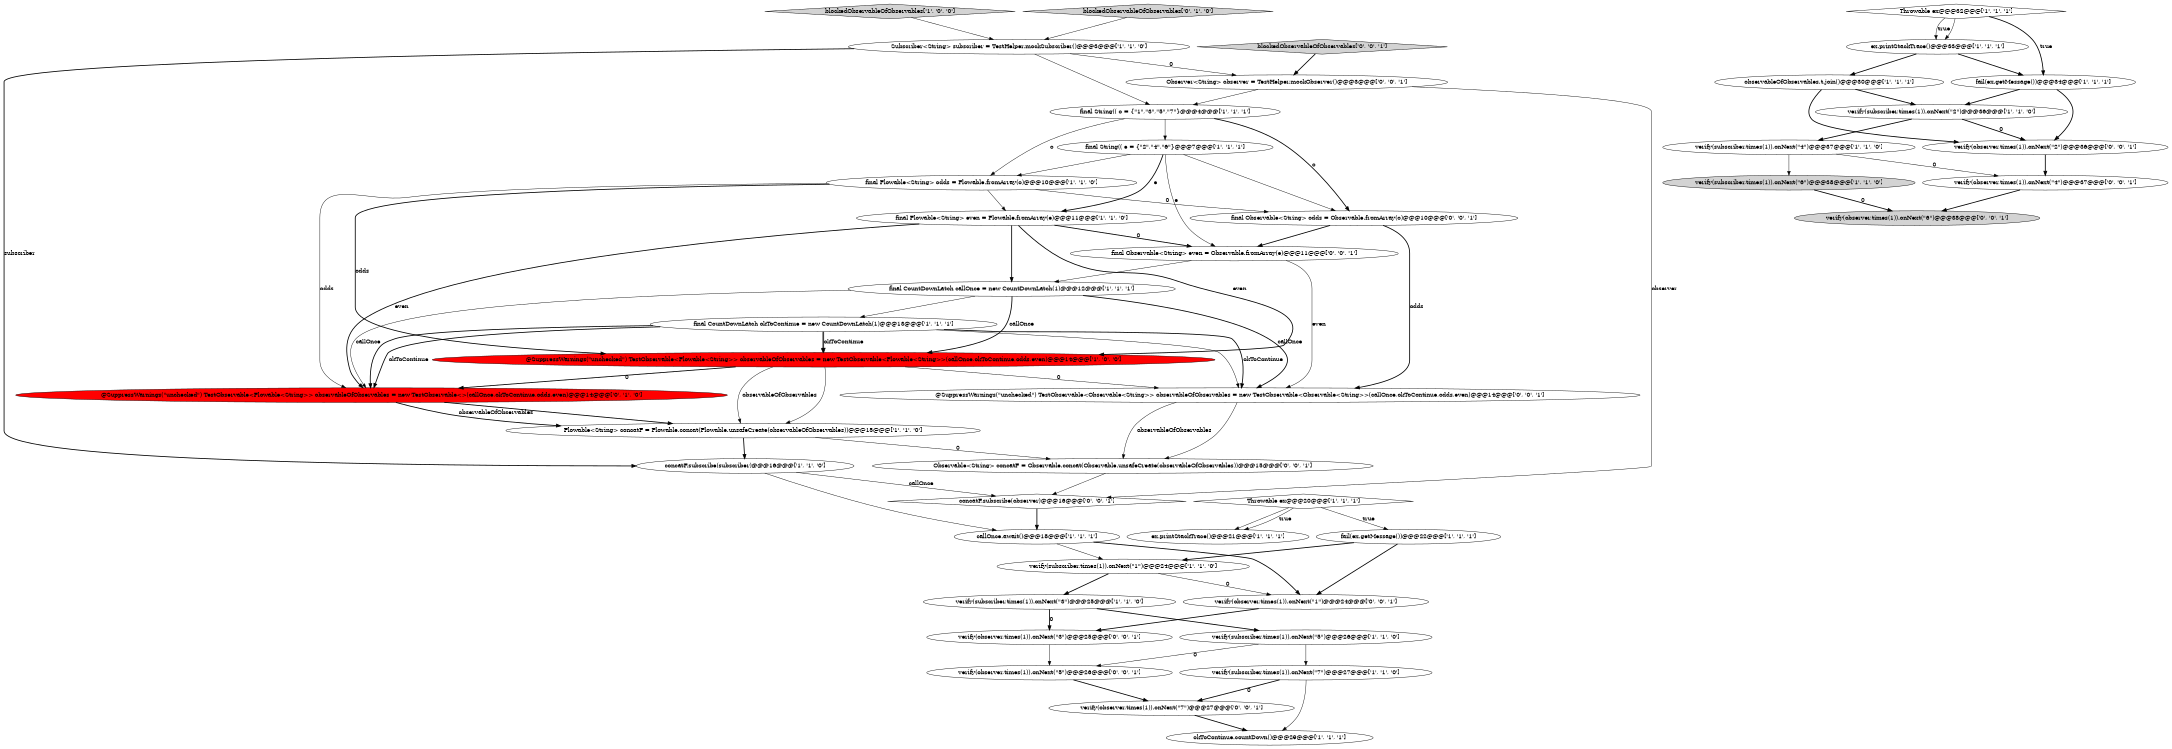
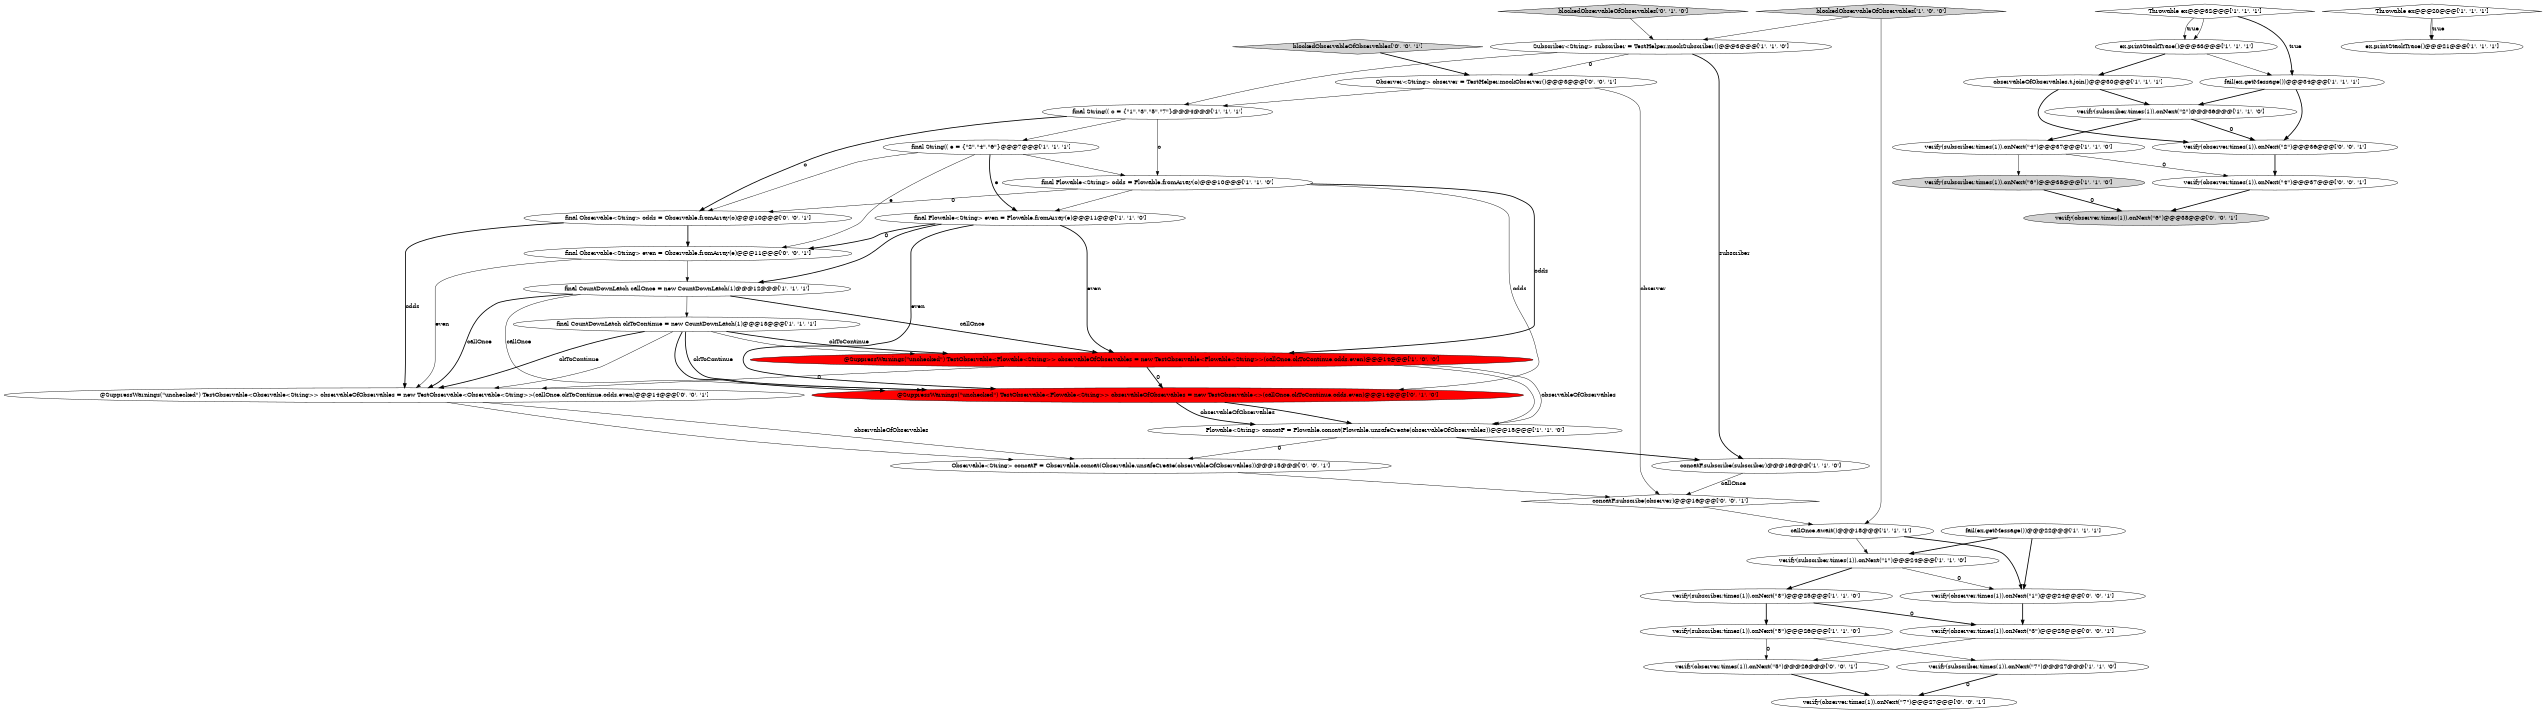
(1988, 64) -> (2237, 64)
(877, 507) -> (1881, 272)
(1037, 517) -> (1756, 515)
(1353, 518) -> none
(1270, 738) -> none
